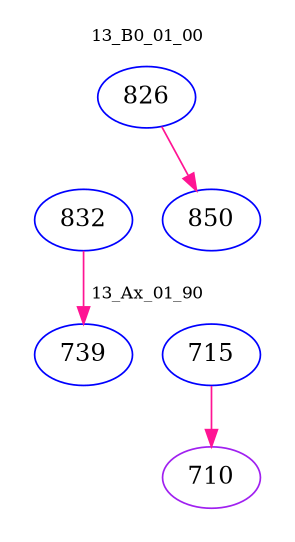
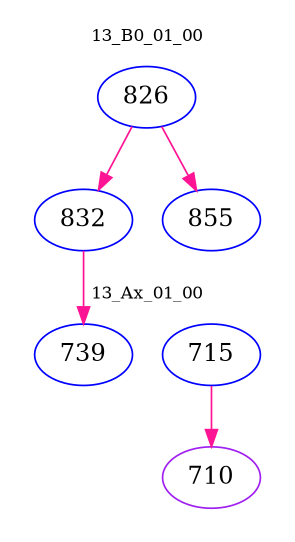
none -> (119, 151)
(211, 220) -> (211, 220)
(148, 294) -> (148, 294)
